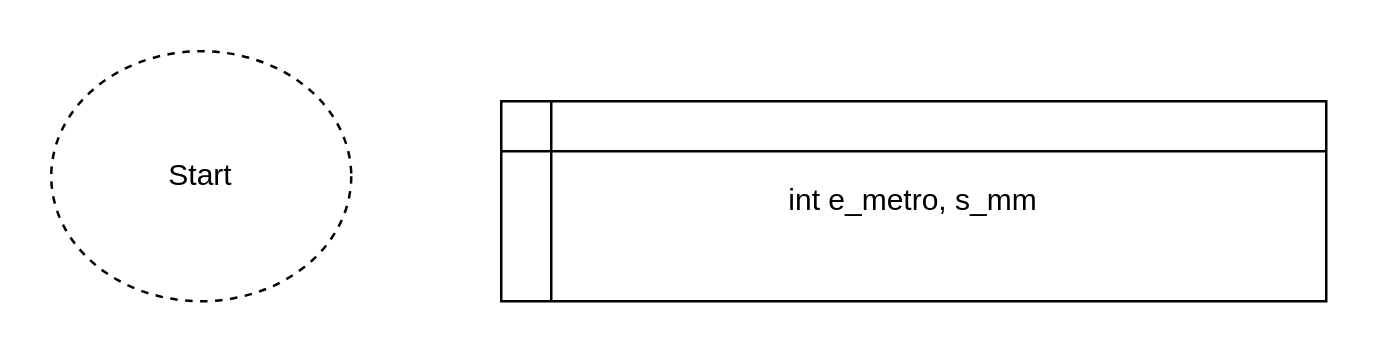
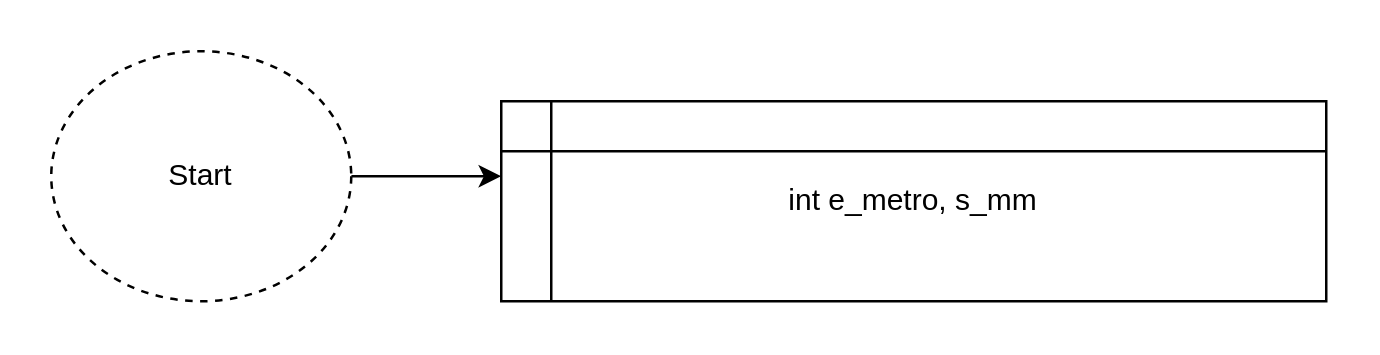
none -> (418, 176)
